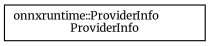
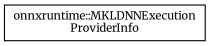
(105, 23) -> (105, 23)
